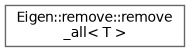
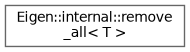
(95, 26) -> (95, 26)
